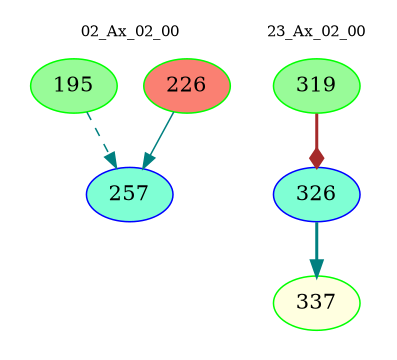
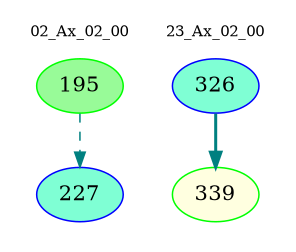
(187, 86) -> none
(317, 86) -> none
(130, 195) -> (80, 195)
(317, 303) -> (216, 195)
